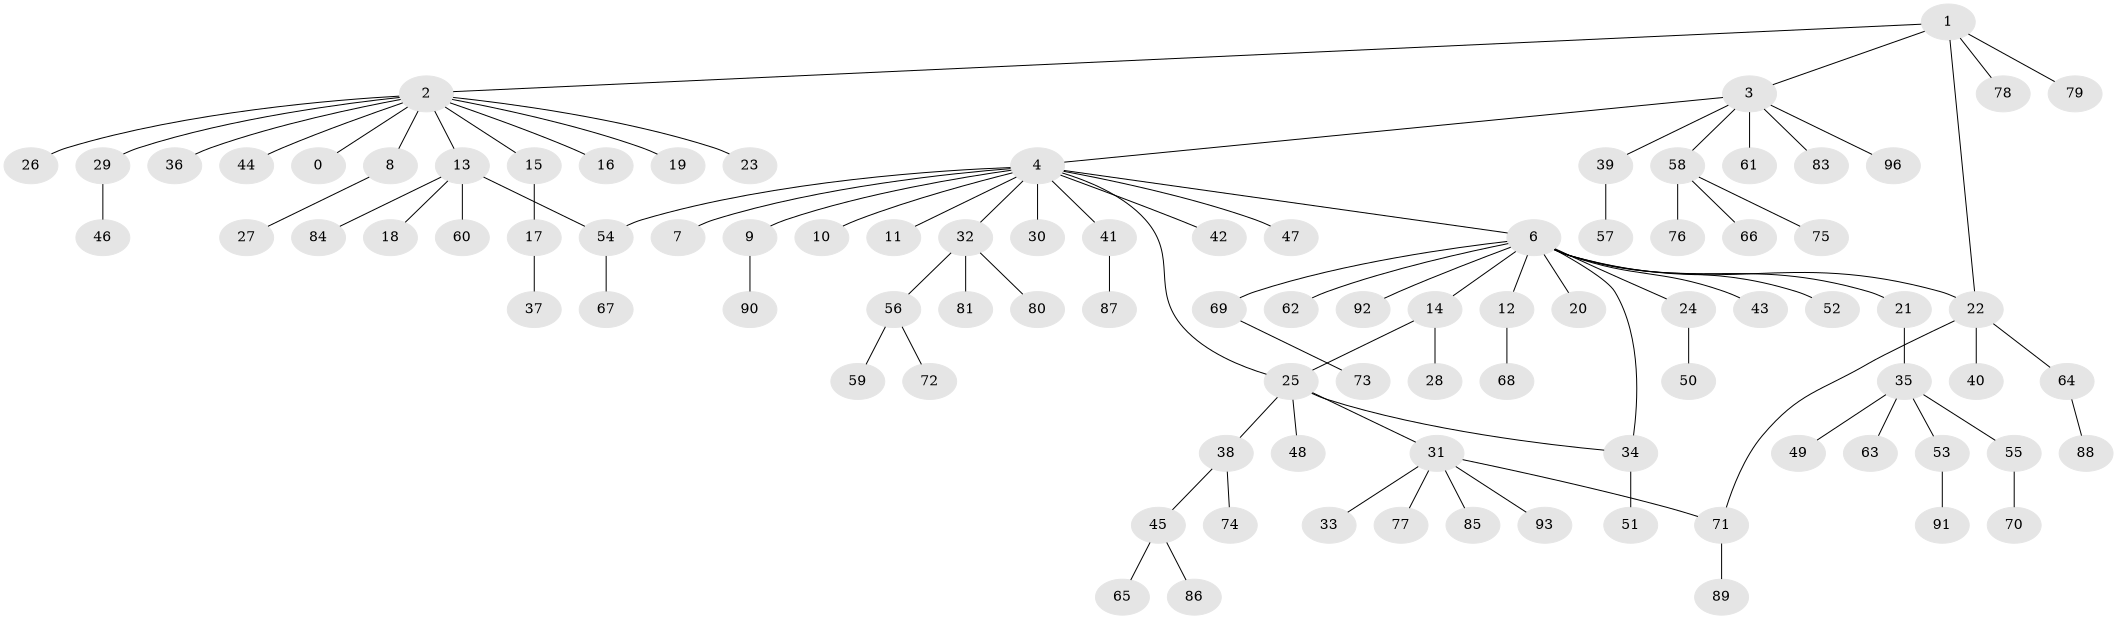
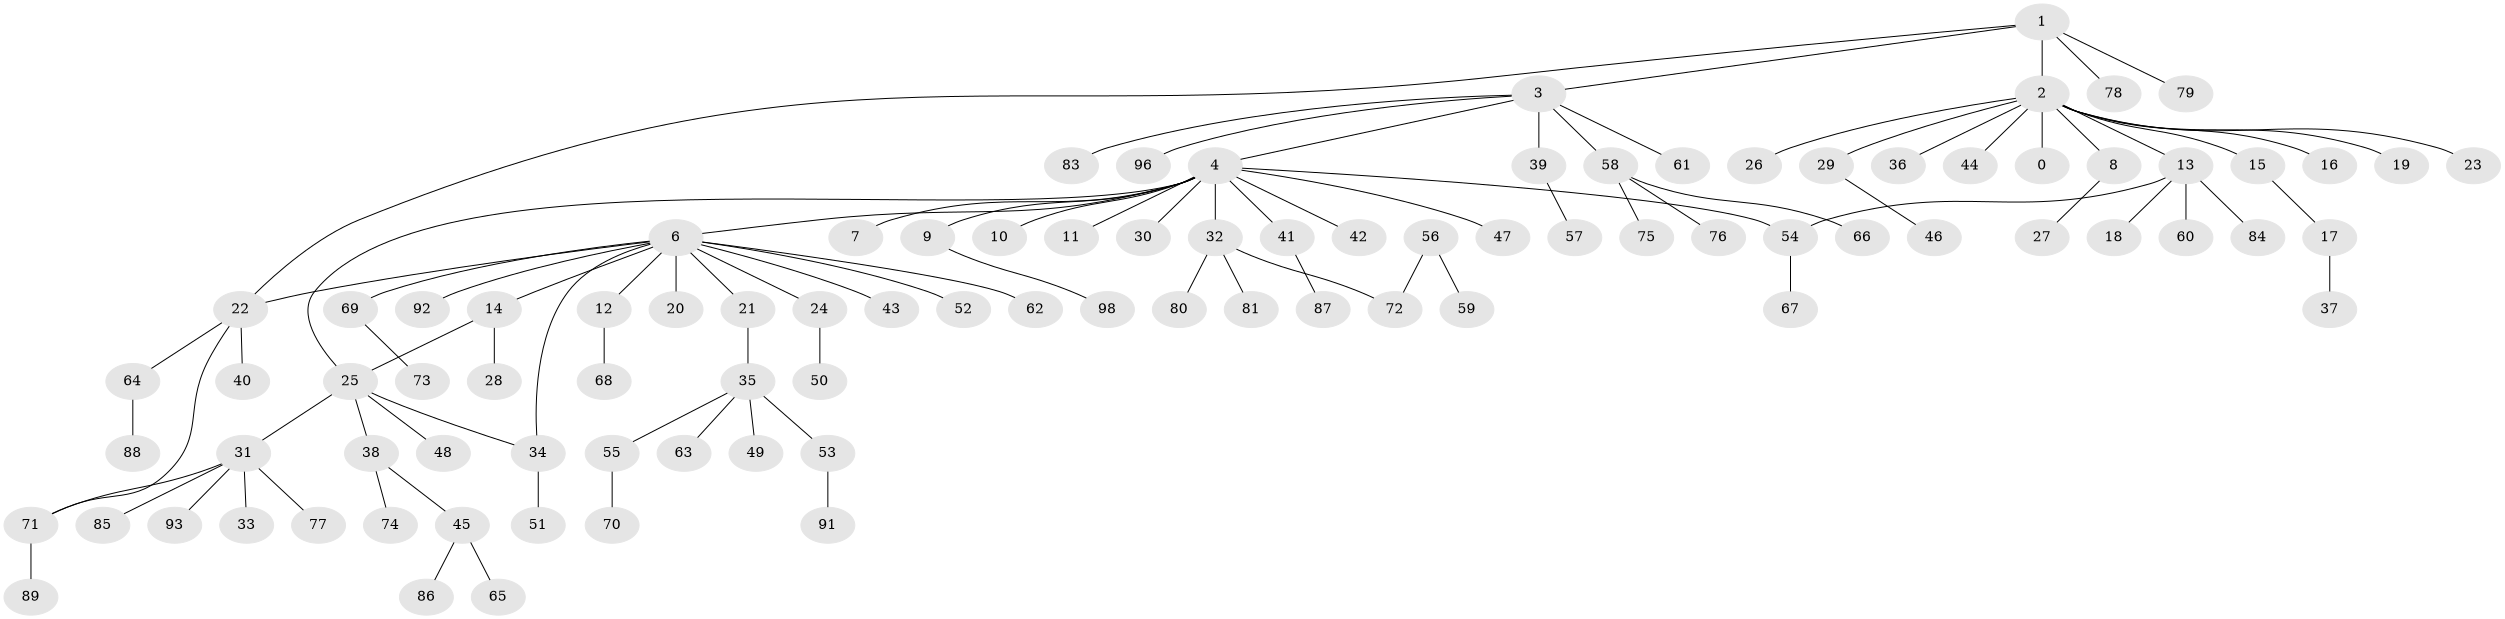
(930, 274) -> (1295, 271)
(750, 310) -> (1107, 310)
